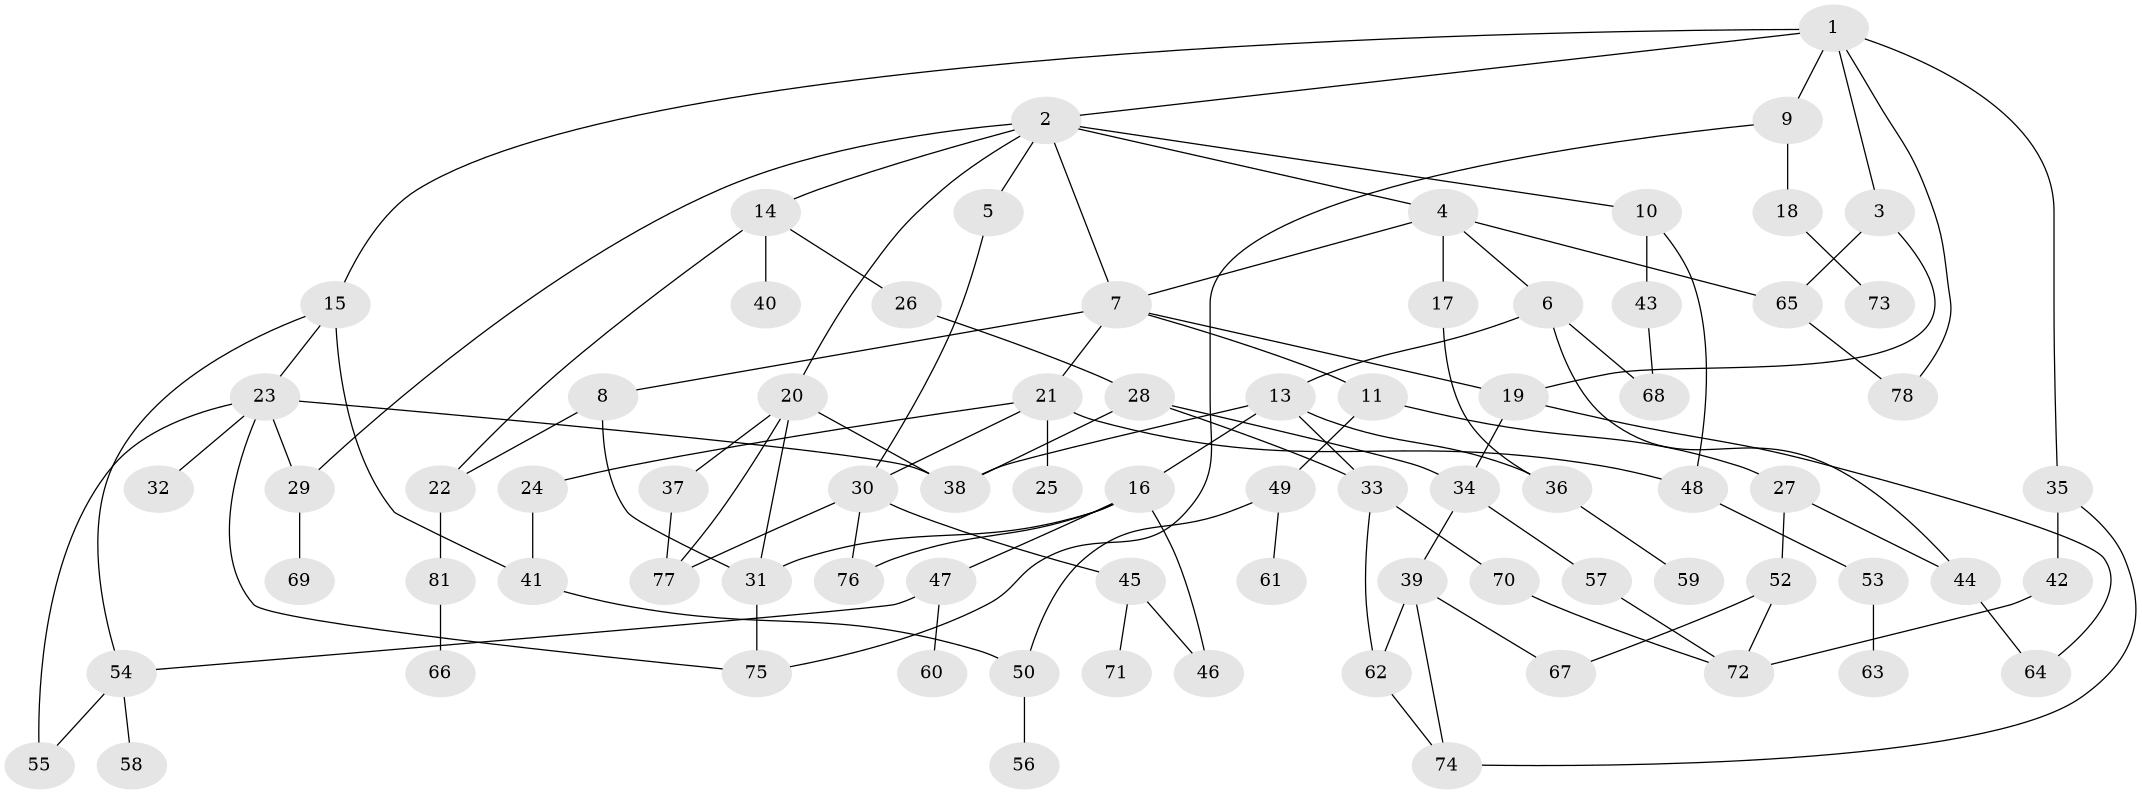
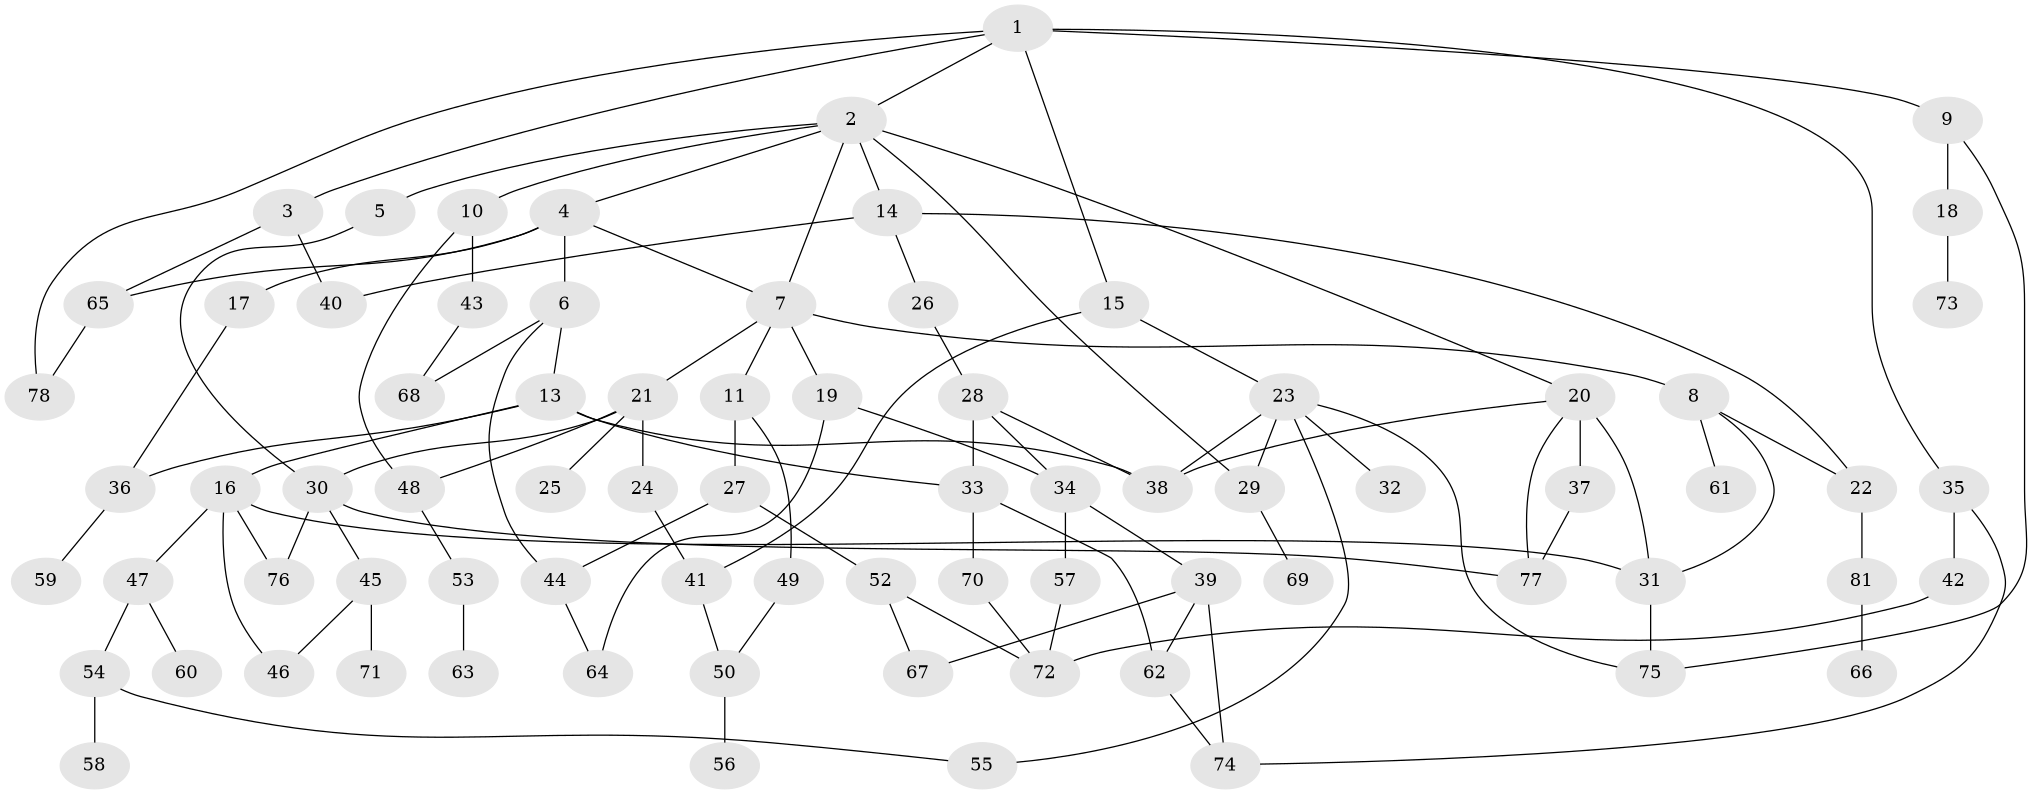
(1793, 365) -> (310, 258)
(128, 439) -> none
(1276, 535) -> (1708, 443)
